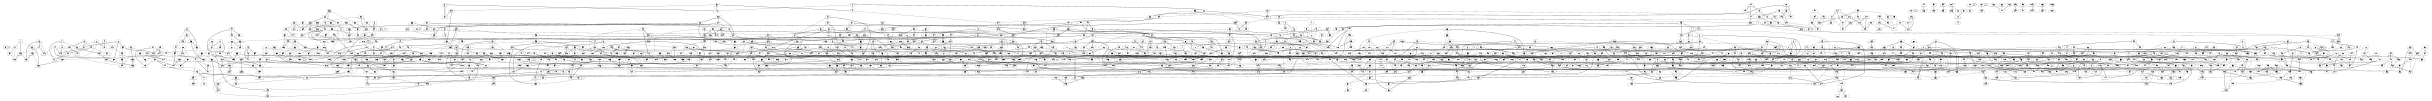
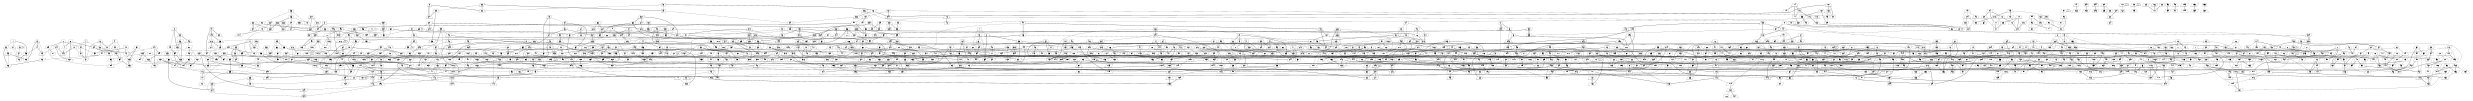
(2217, 63) -> (2341, 57)
